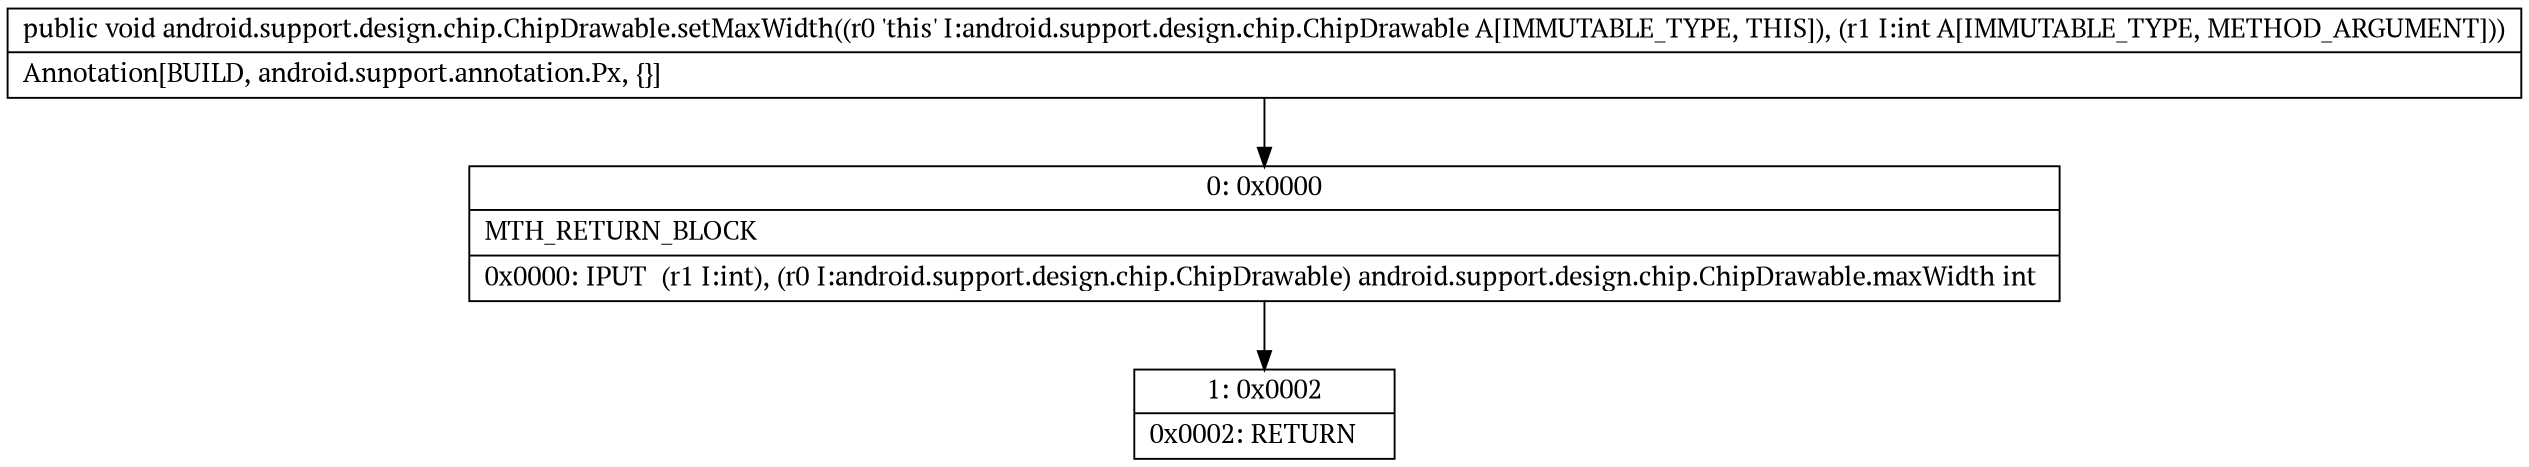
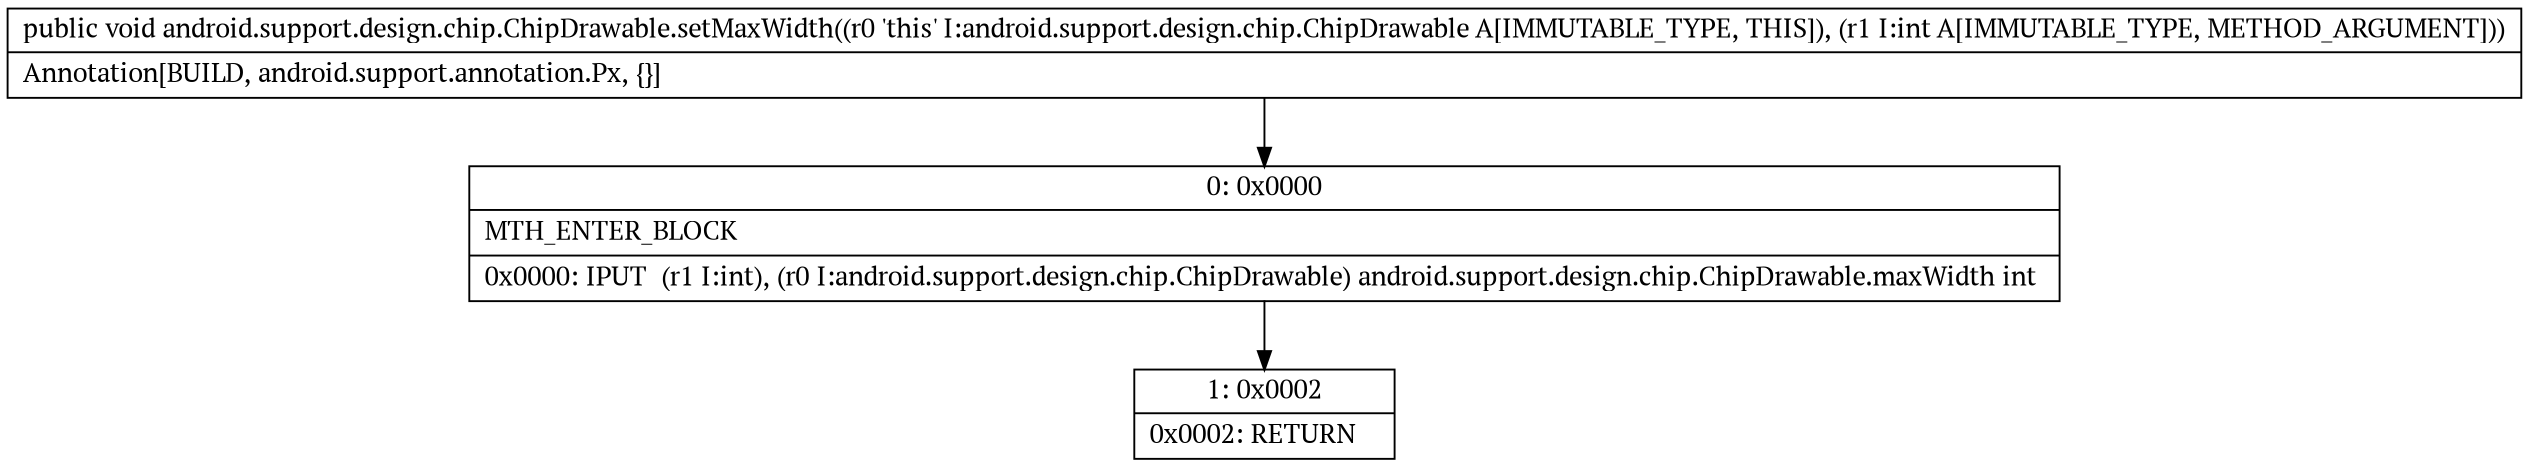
(621, 232) -> (611, 232)
